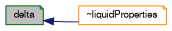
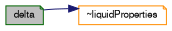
(66, 22) -> (56, 9)
